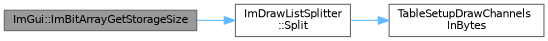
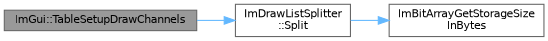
(101, 20) -> (101, 20)
(467, 20) -> (467, 20)
